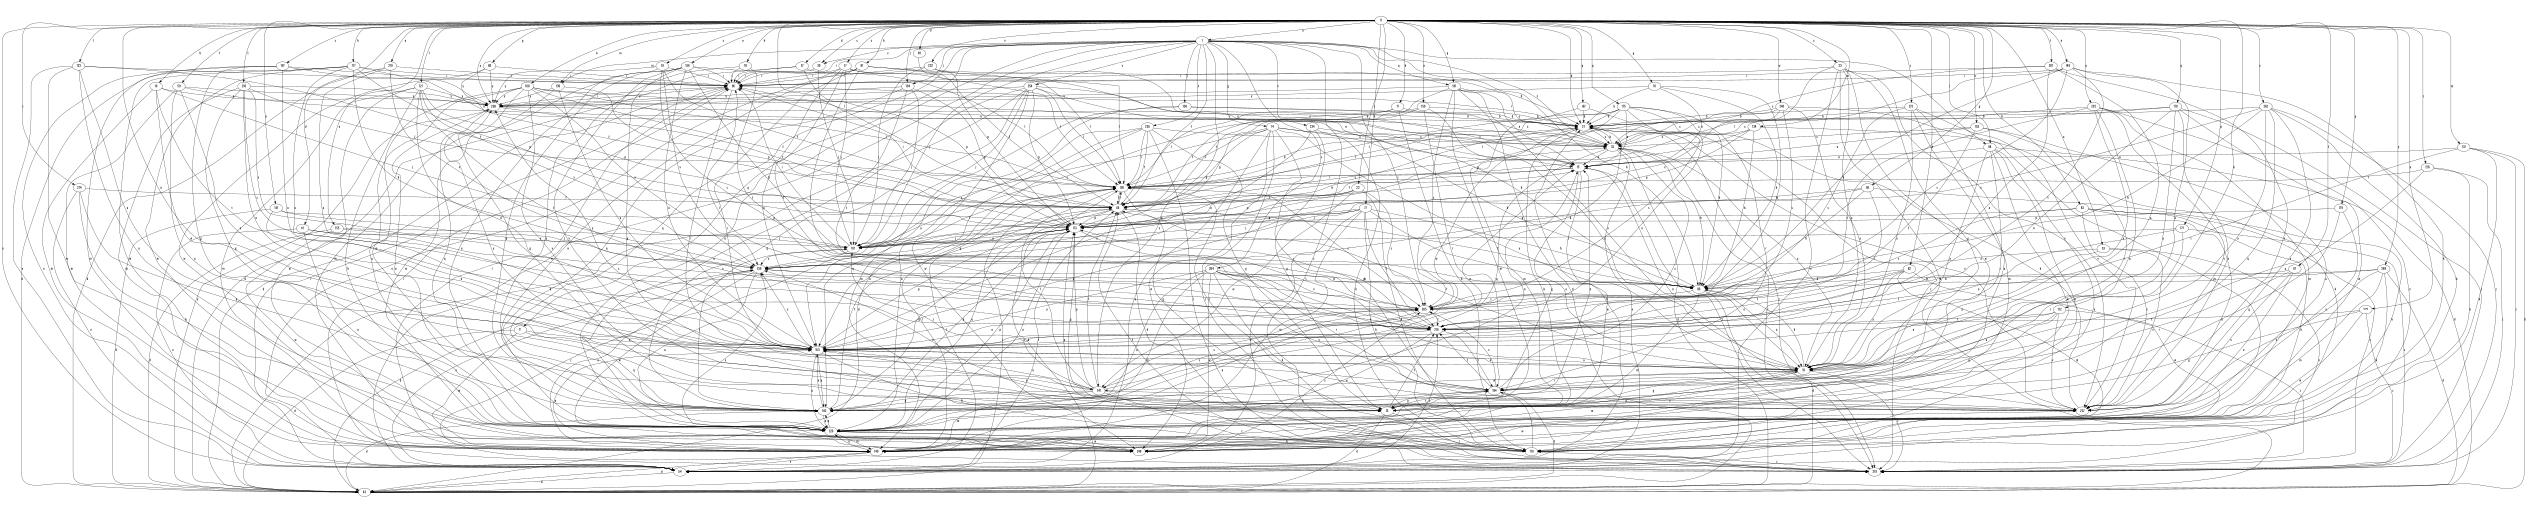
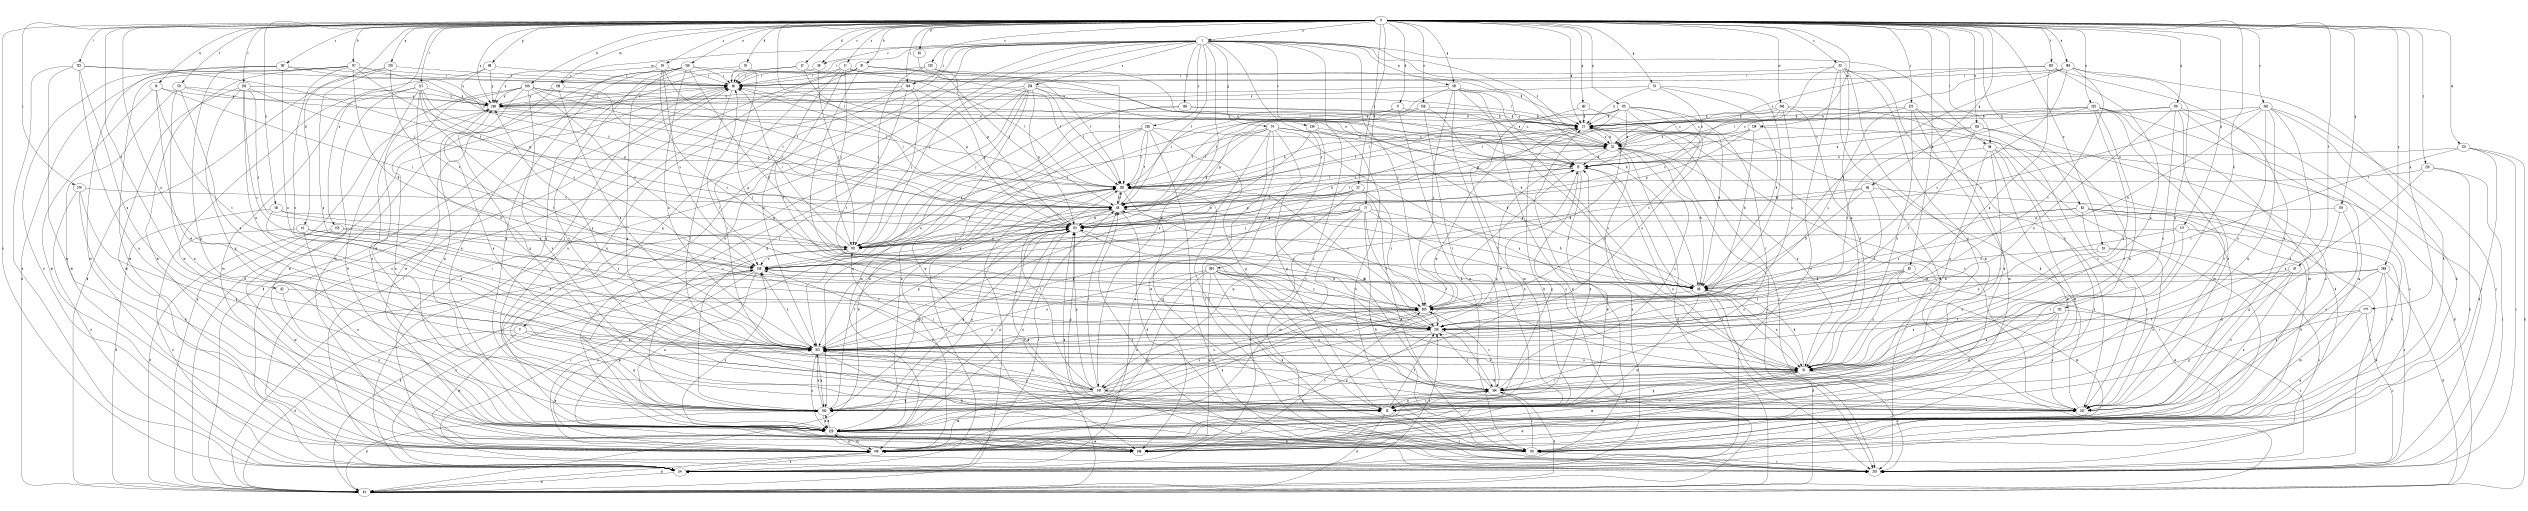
none -> (1790, 115)
none -> (282, 289)
